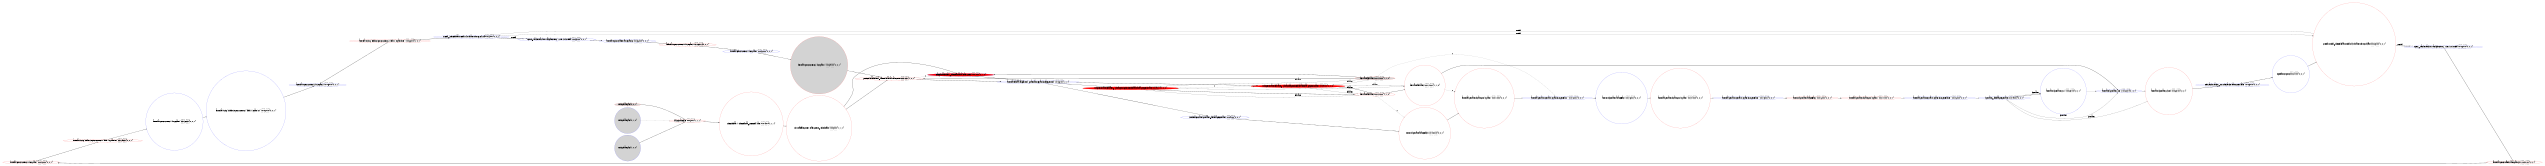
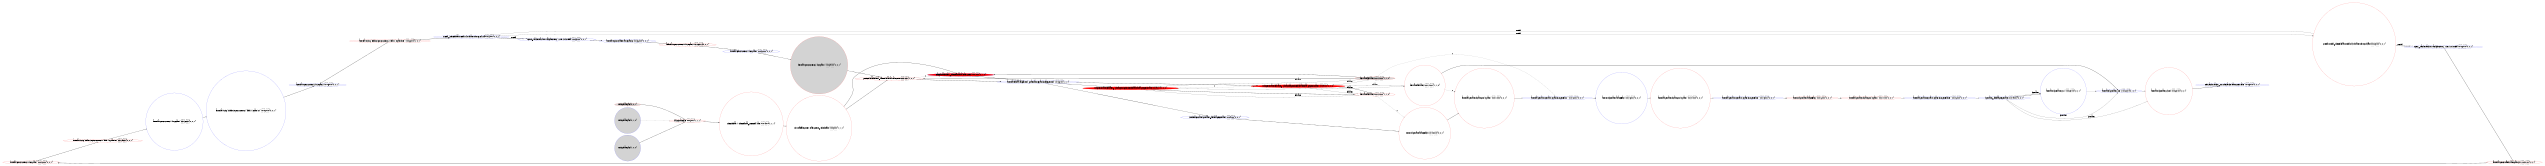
(2291, 74) -> none
(1394, 92) -> none
